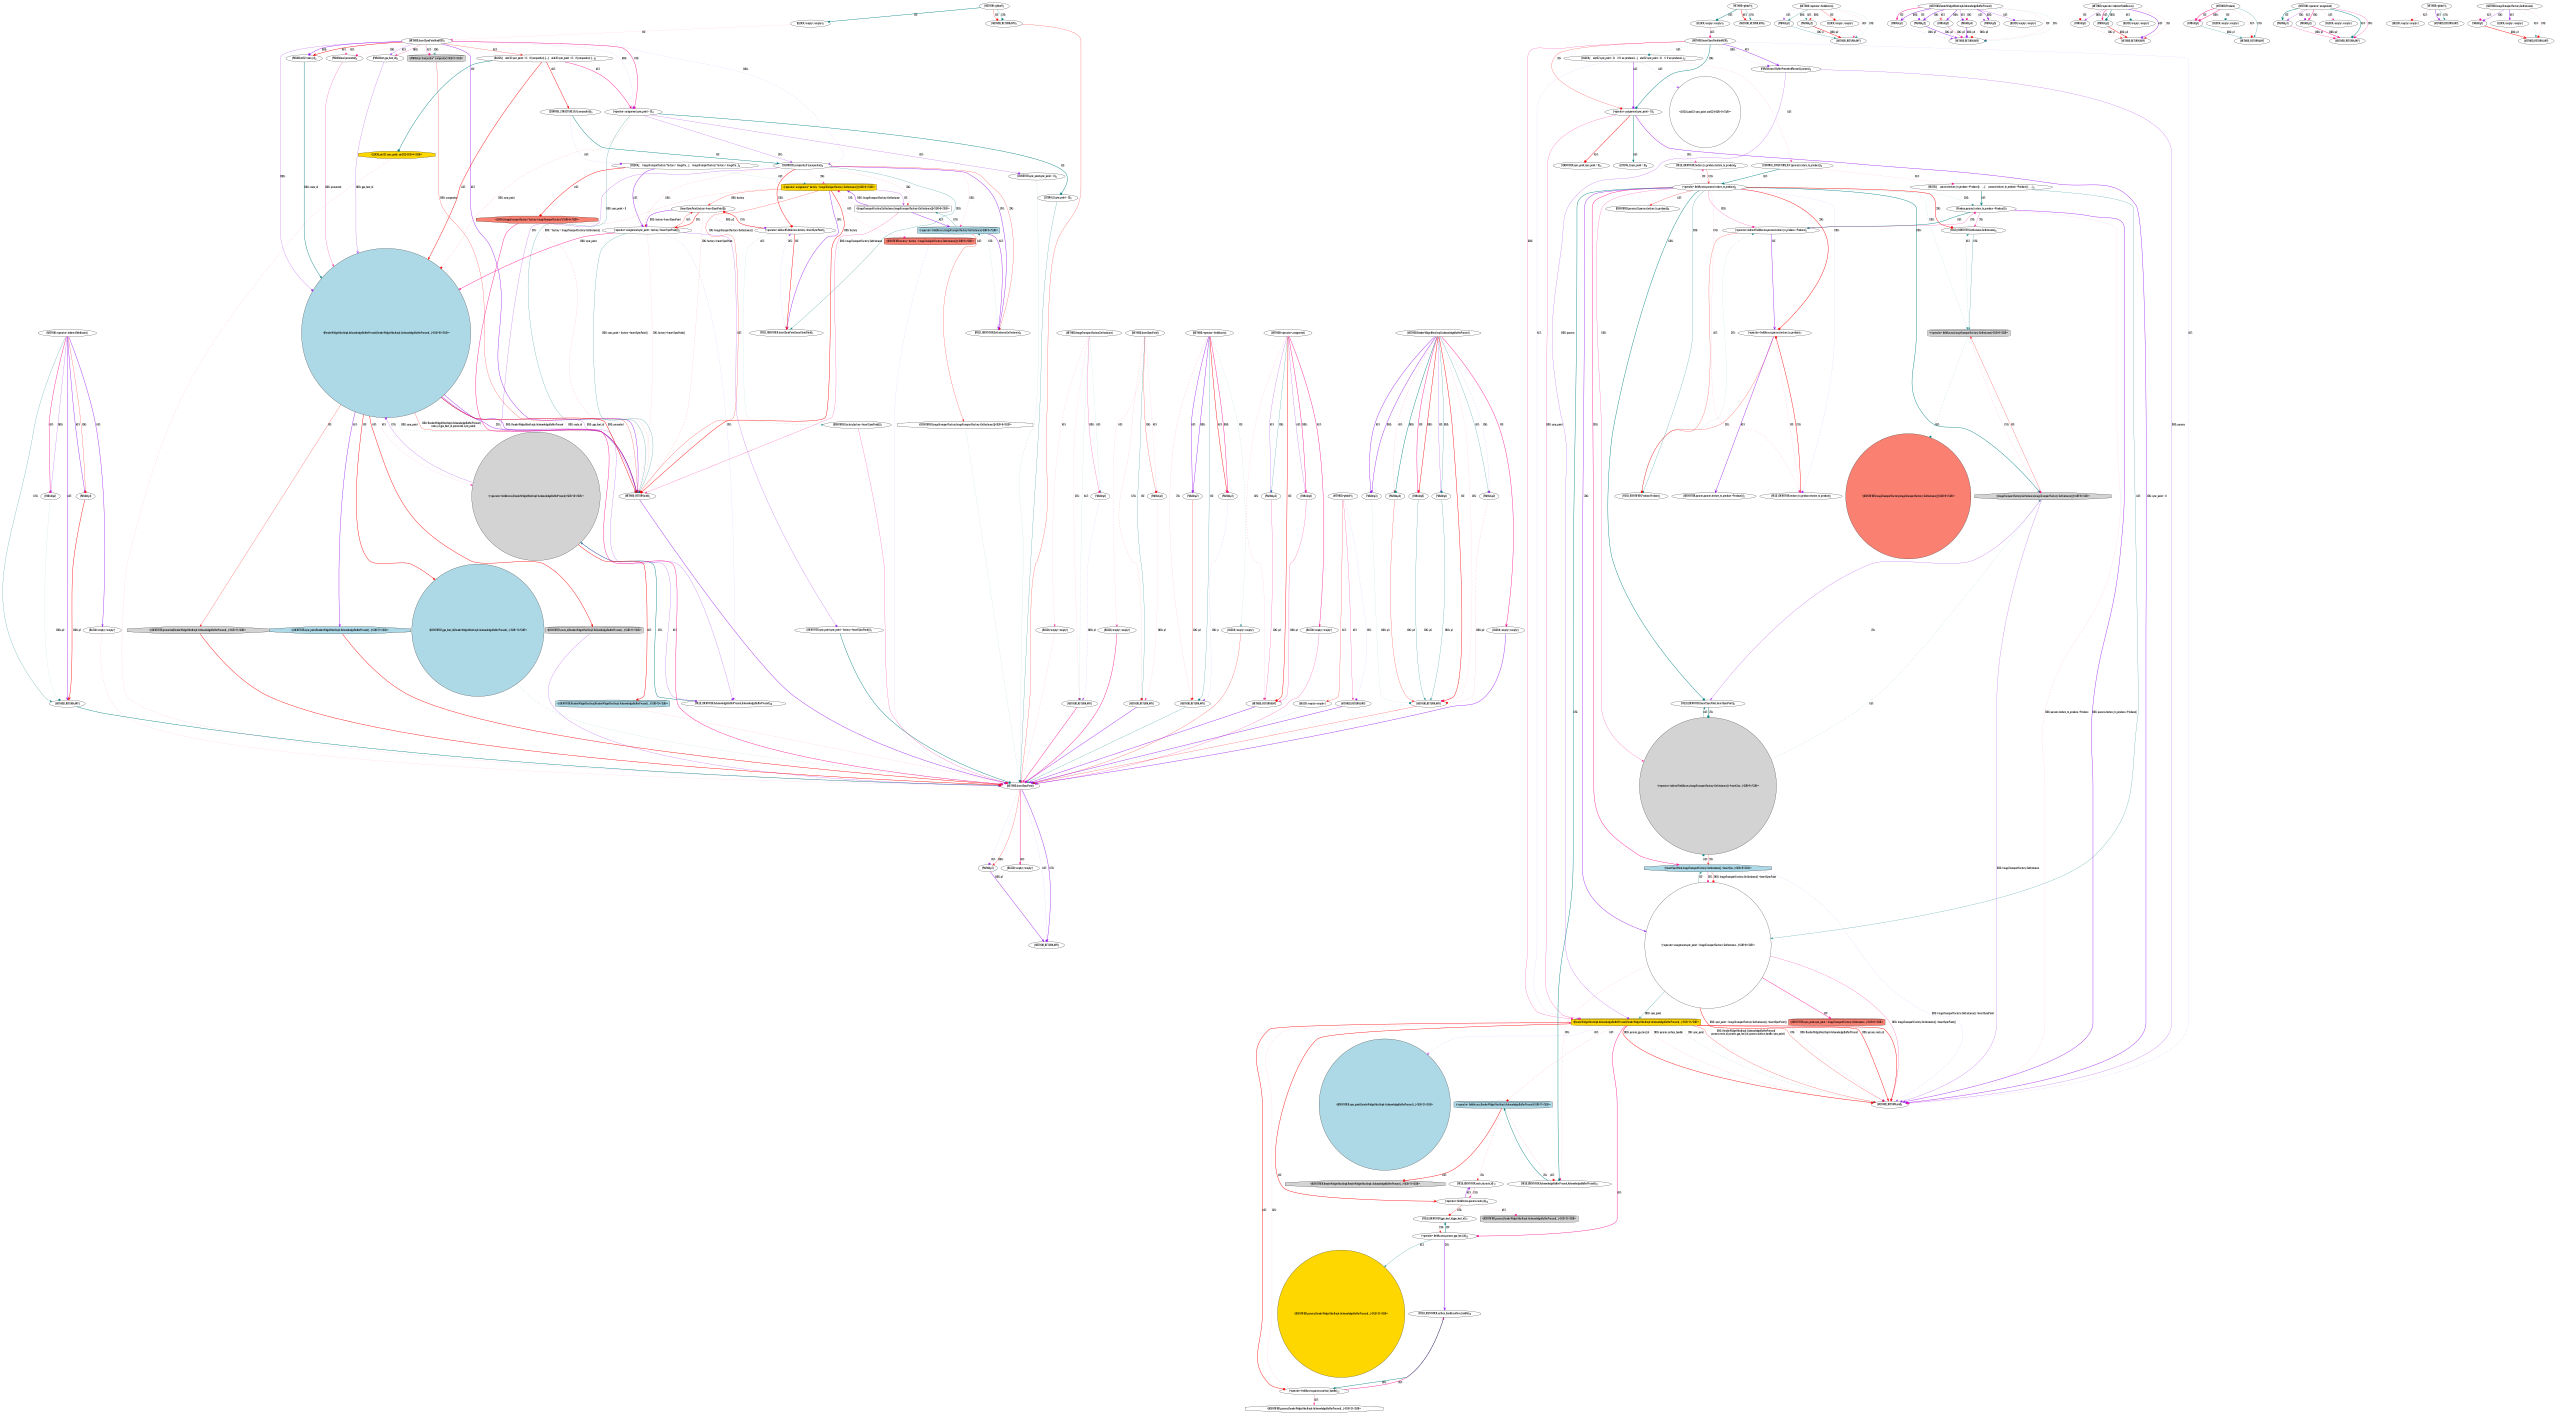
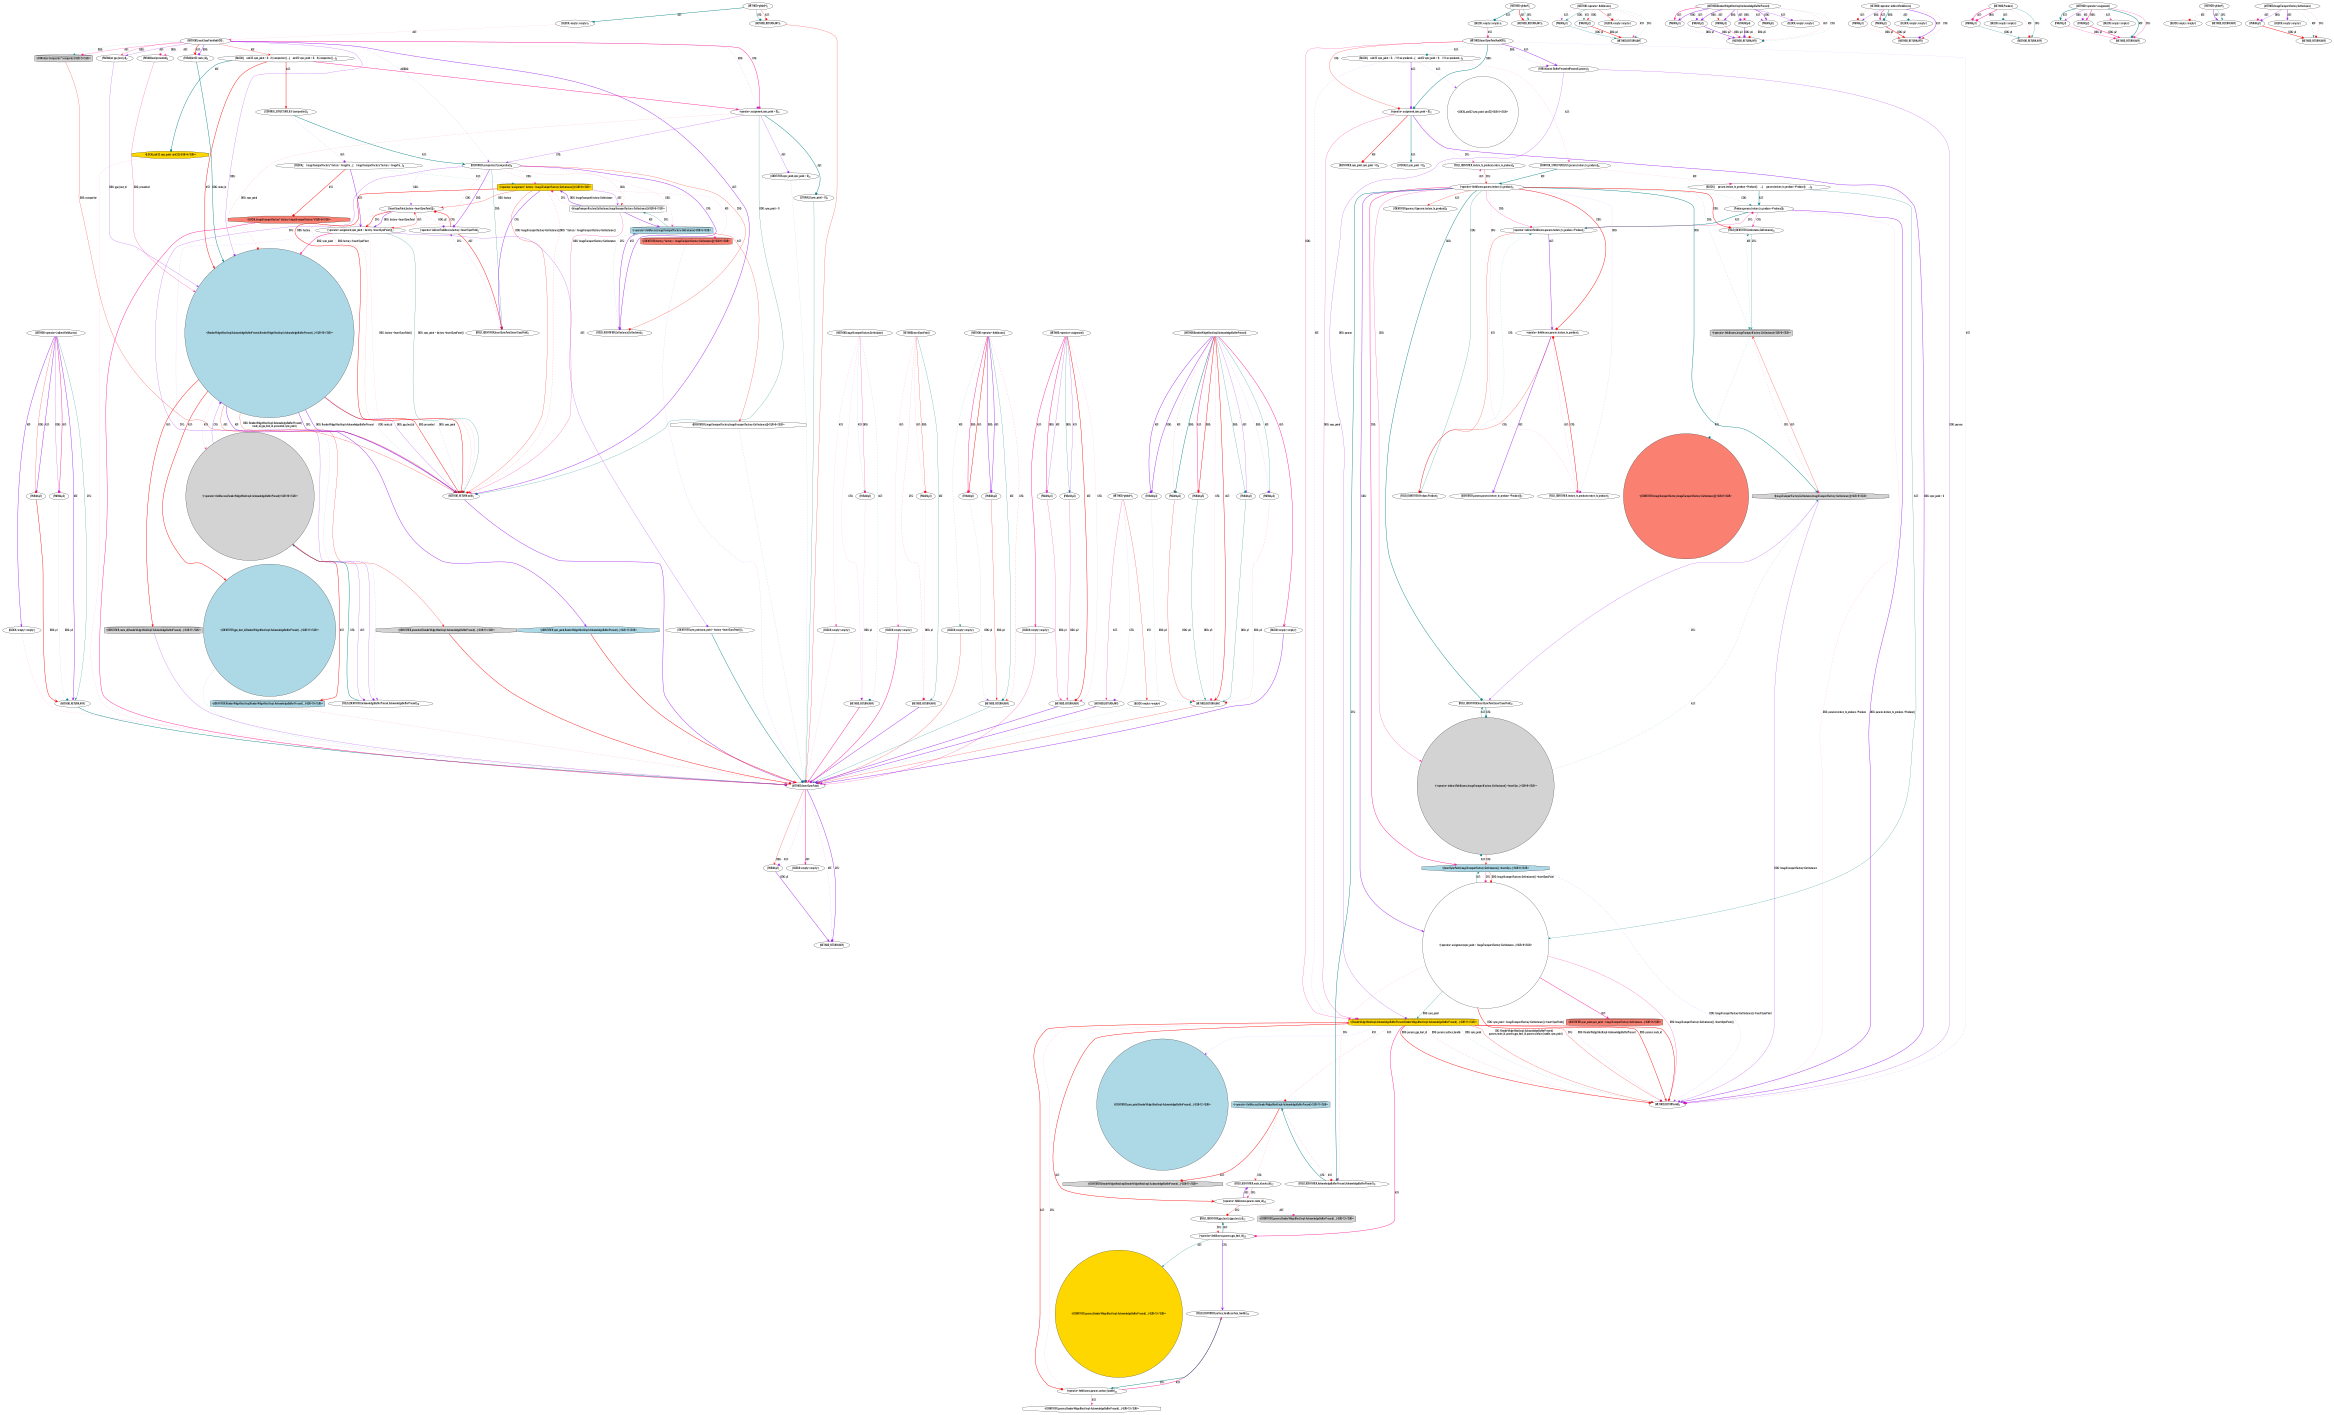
none -> (418, 175)
(777, 195) -> (474, 198)
(857, 425) -> none
(1338, 1391) -> (1116, 1391)
